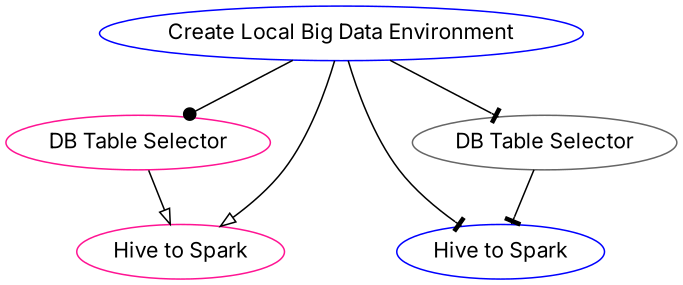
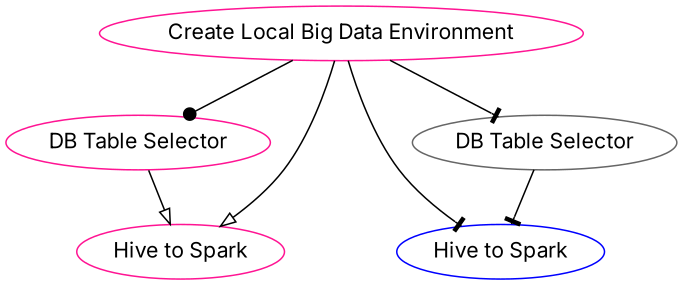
(341, 33) -> (341, 33)
